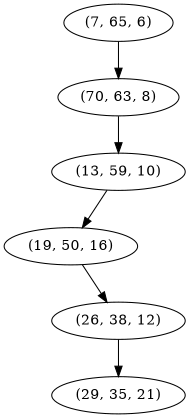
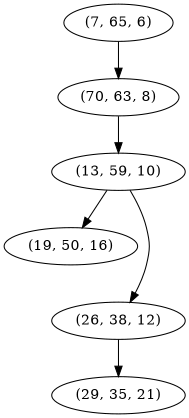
(92, 279) -> (149, 241)
